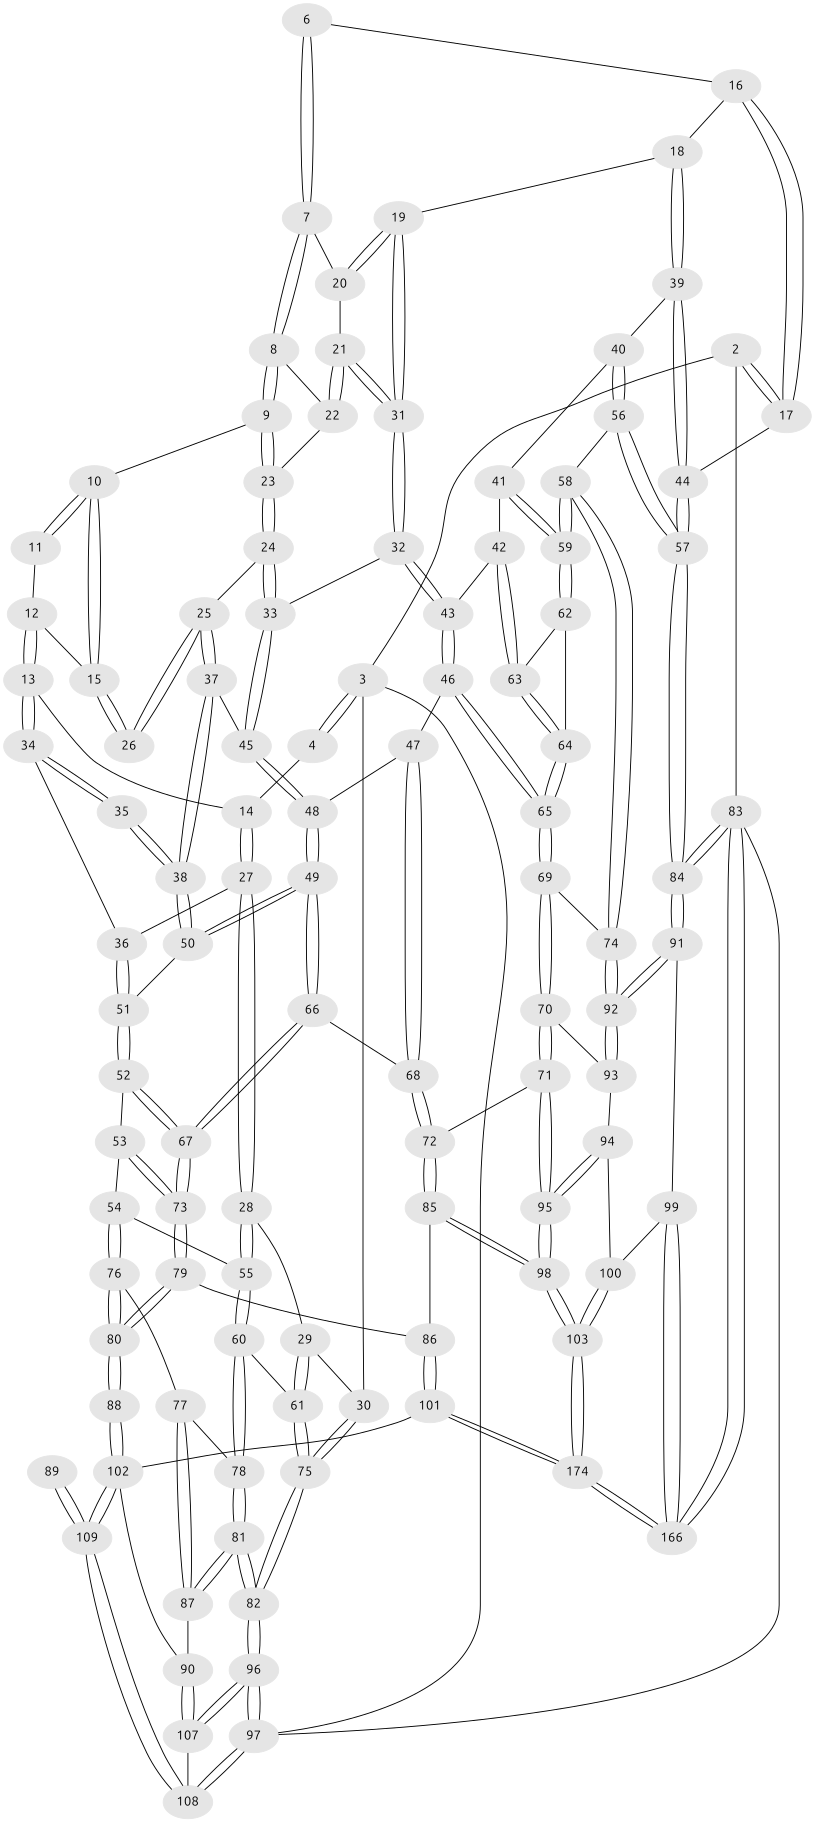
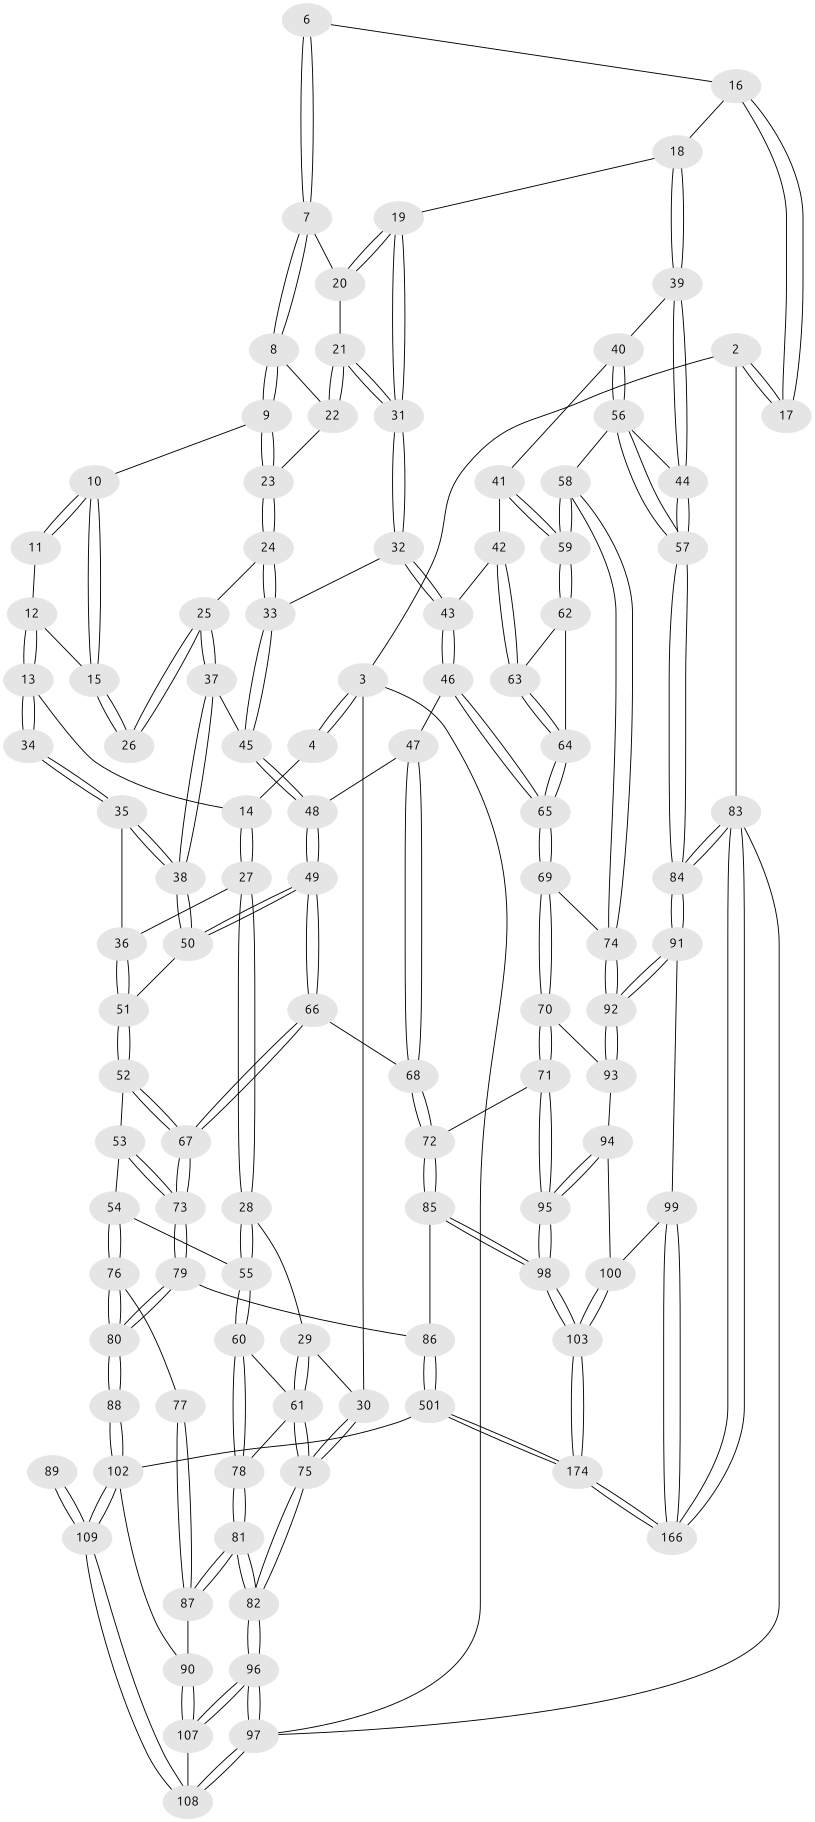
(730, 452) -> (651, 449)
(75, 845) -> (122, 878)
(430, 1406) -> (430, 1406)
(210, 1439) -> (269, 1439)
